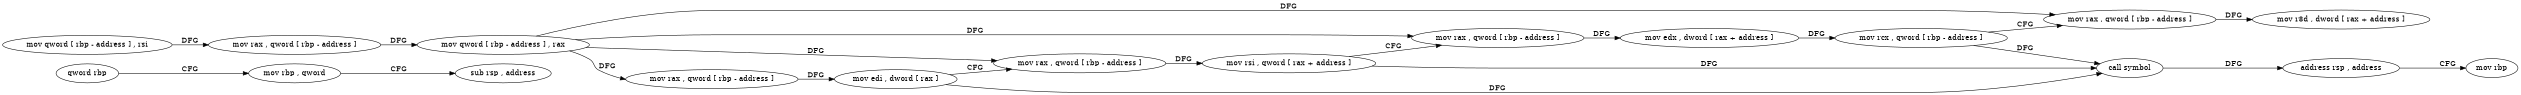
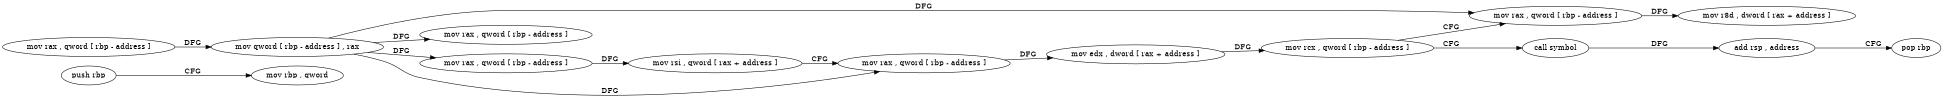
(87, 45) -> none
(2025, 48) -> (1451, 44)
(1731, 68) -> none
(2341, 68) -> (1767, 48)
(2492, 68) -> (1916, 48)
(87, 73) -> (89, 75)
(503, 73) -> none
(896, 79) -> none
